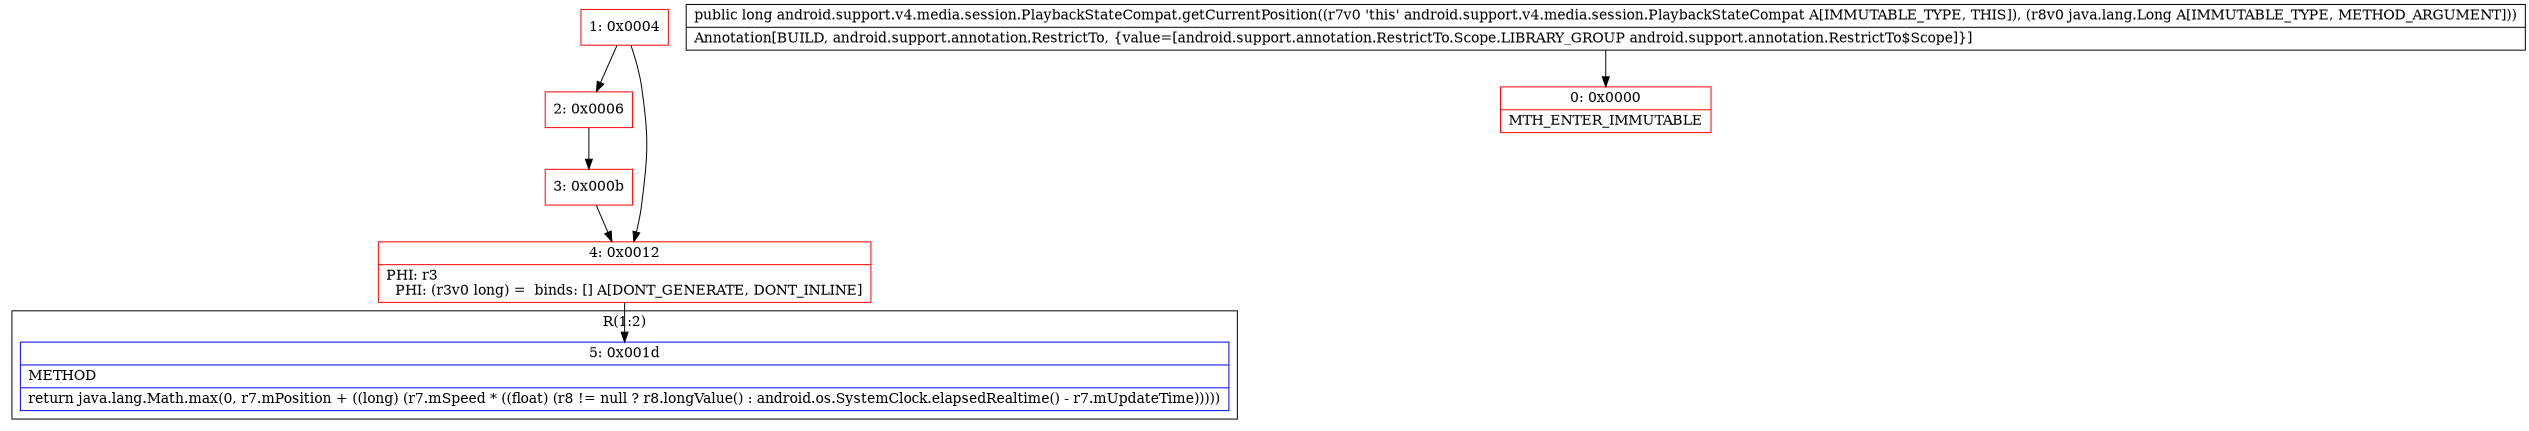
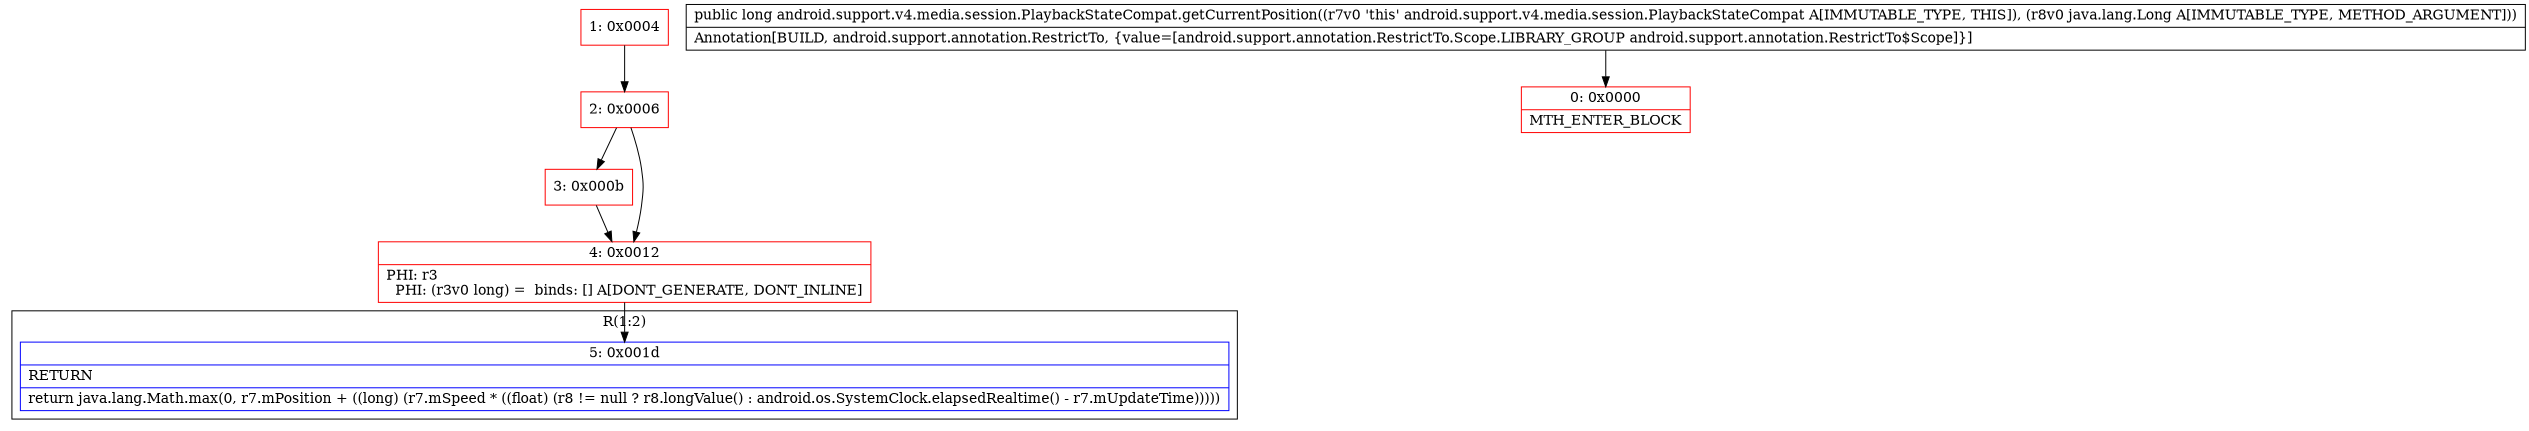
(1606, 121) -> (1606, 121)
(647, 138) -> (643, 179)
(63, 376) -> (61, 376)
